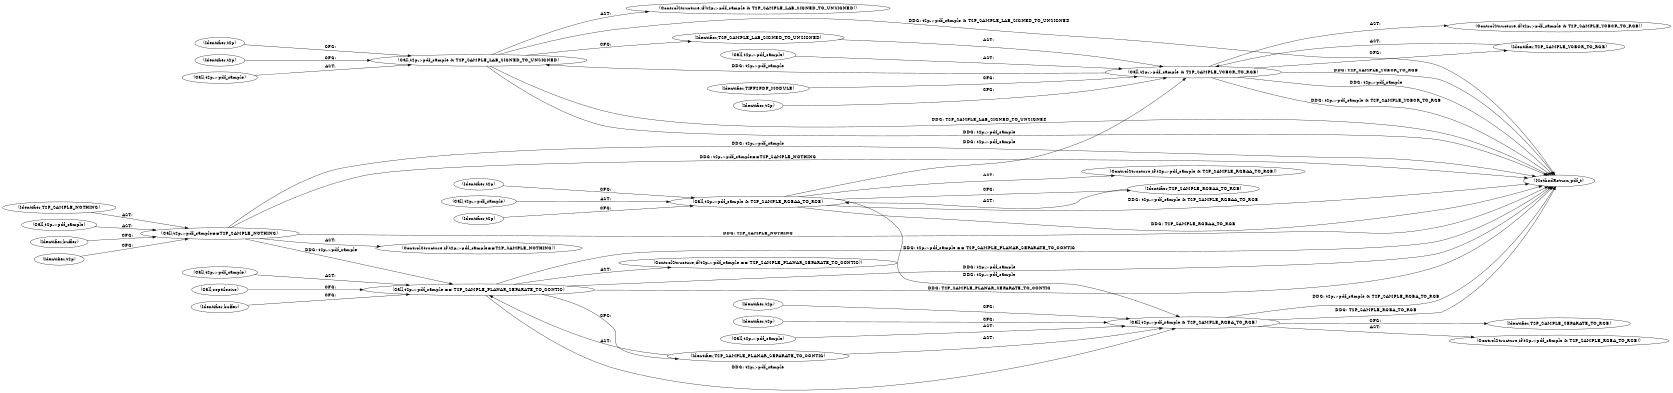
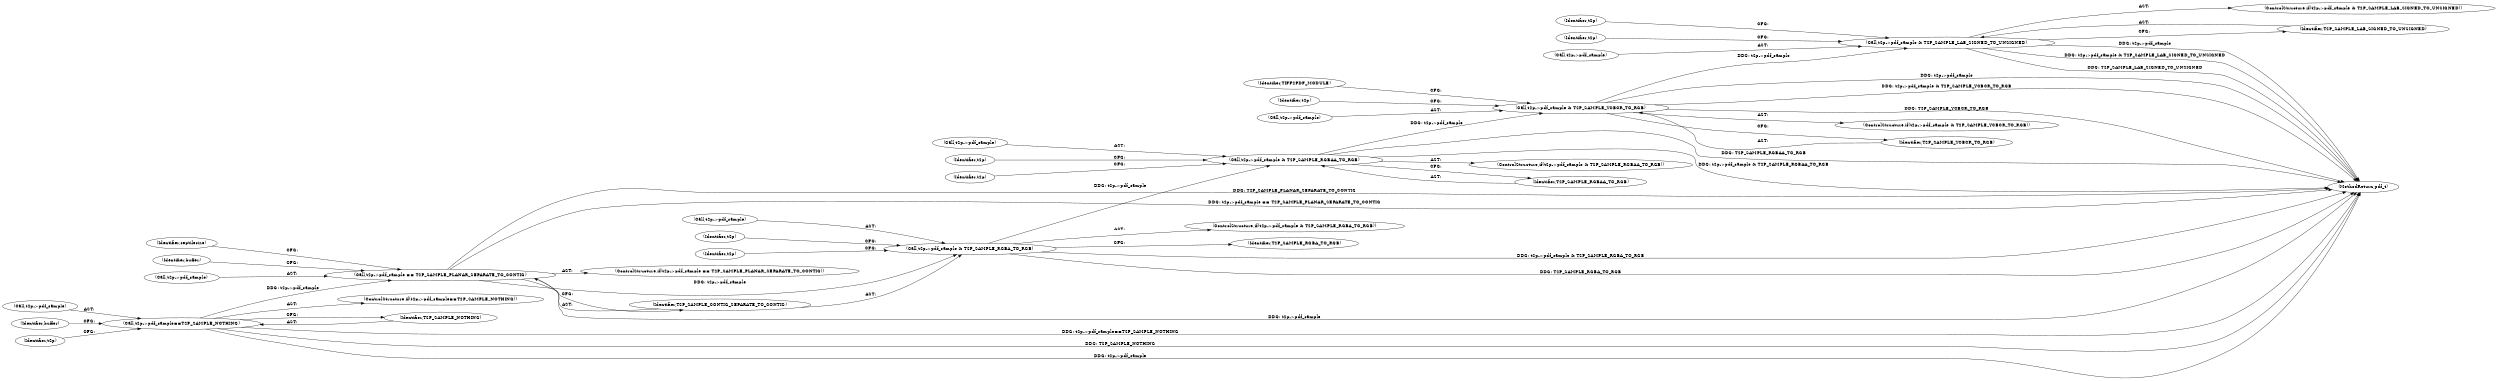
(1000, 48) -> (2137, 25)
(986, 285) -> (1134, 200)
(220, 290) -> (182, 243)
none -> (310, 318)
(1559, 324) -> (1295, 243)
(758, 356) -> (720, 305)
